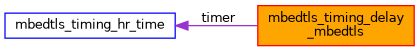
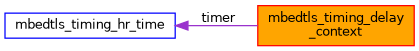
(336, 26) -> (336, 26)
